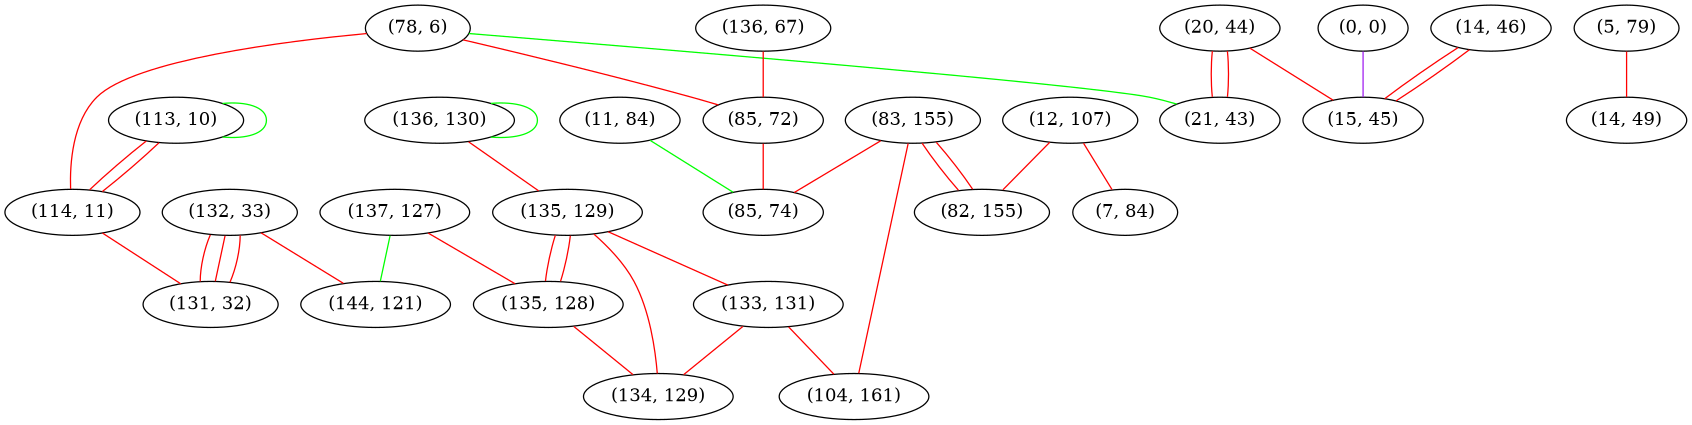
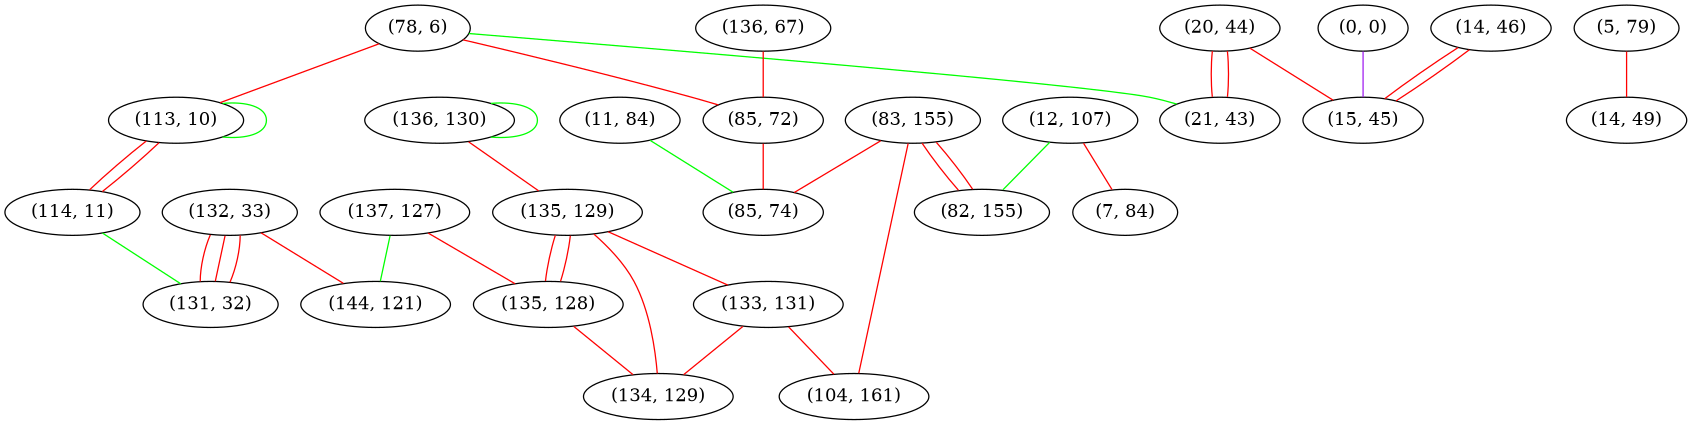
(180, 62) -> (300, 73)
(1026, 166) -> (1026, 166)
(142, 258) -> (142, 258)
